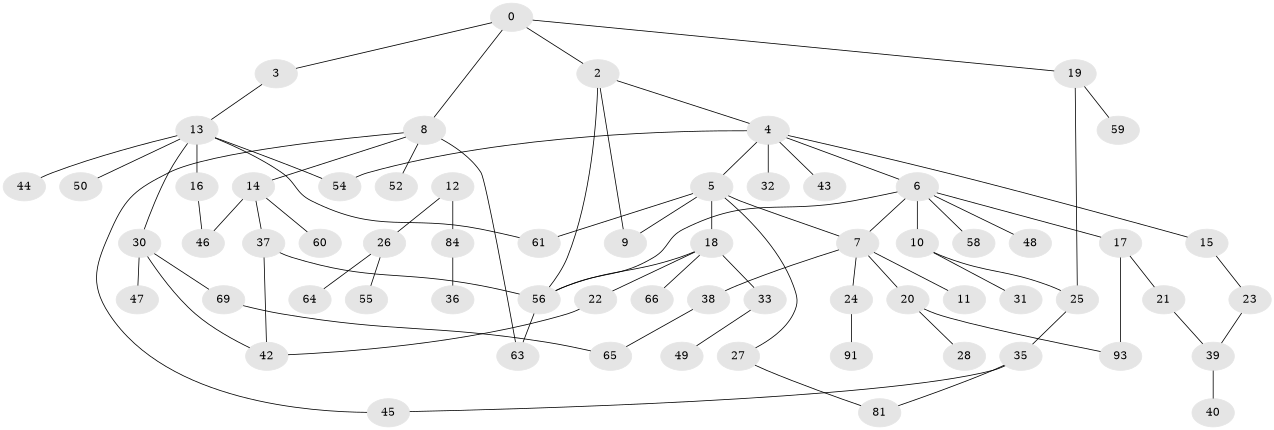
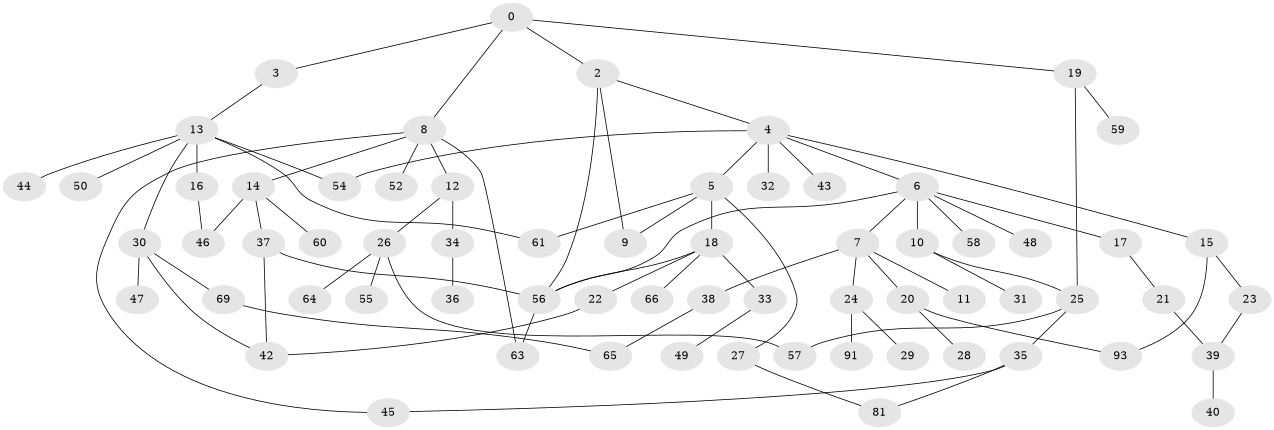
none -> (440, 162)
(783, 217) -> none
(453, 243) -> (453, 243)
(1121, 300) -> (1190, 316)
none -> (795, 356)
none -> (908, 356)
